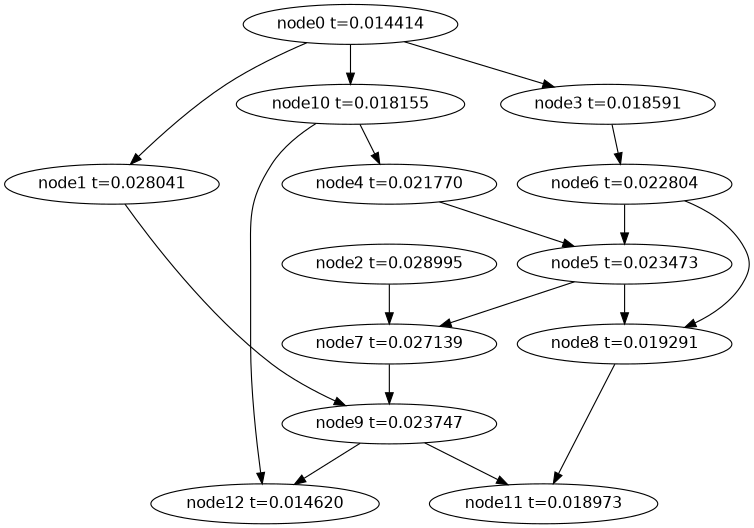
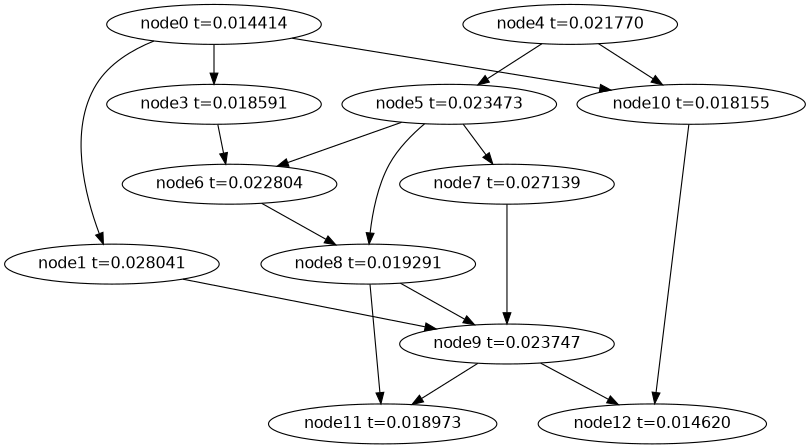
(367, 139) -> (626, 61)
(625, 219) -> (345, 142)
(389, 264) -> none
none -> (433, 301)
